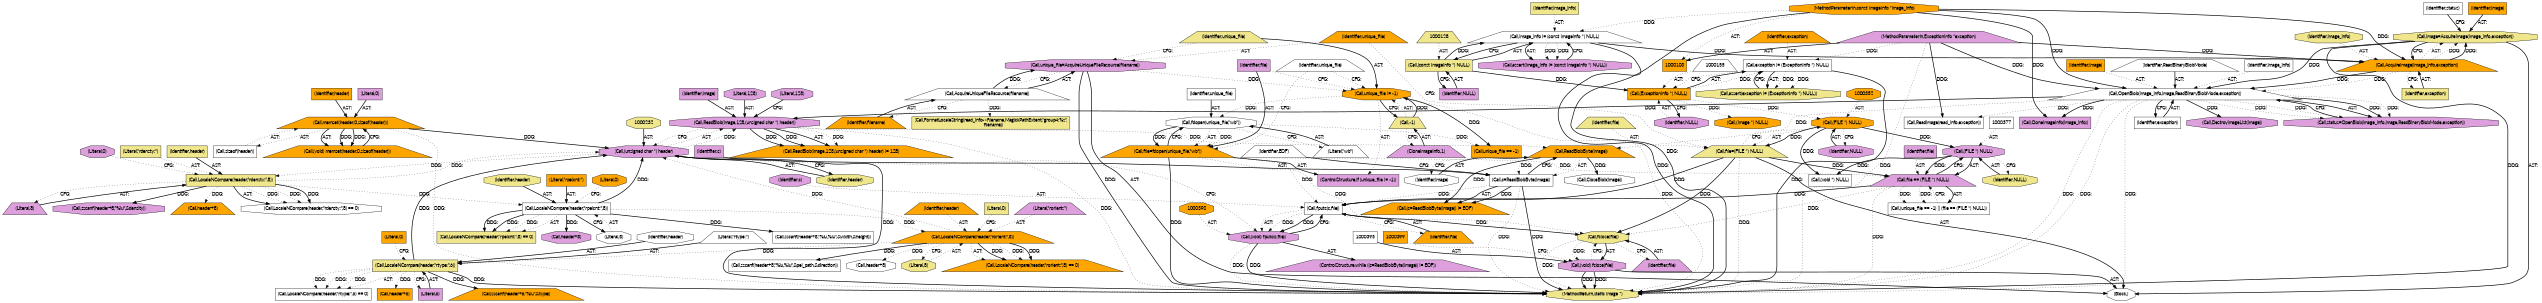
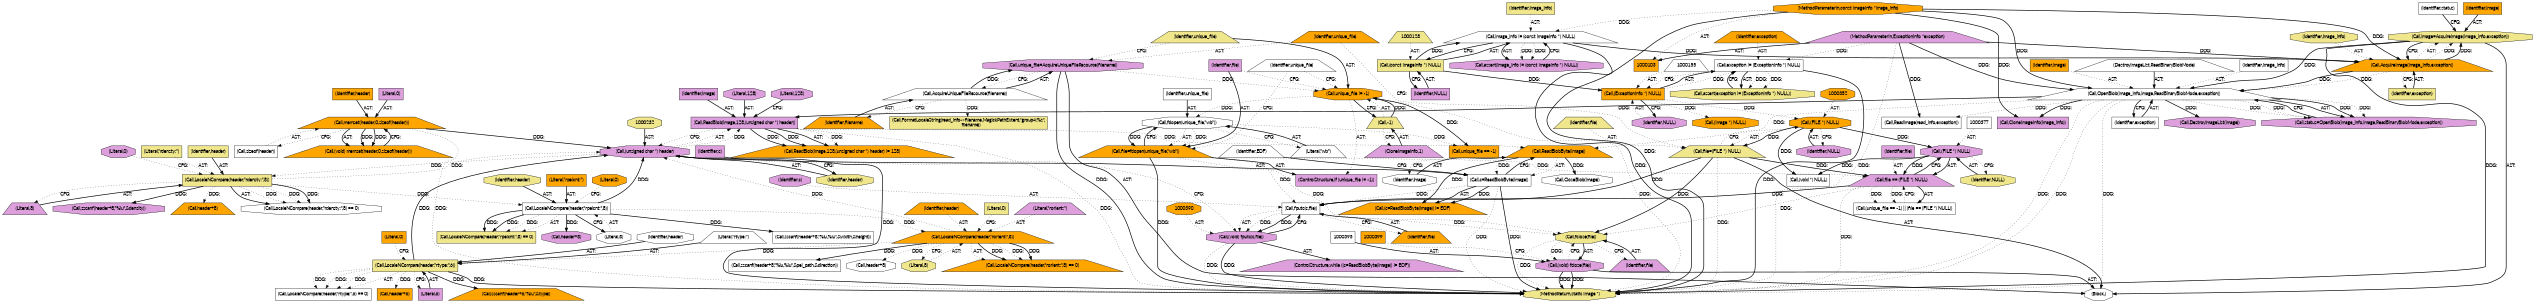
(2175, 66) -> (2154, 66)
(745, 123) -> (744, 123)
(305, 138) -> (327, 138)
(1459, 224) -> (1437, 224)
